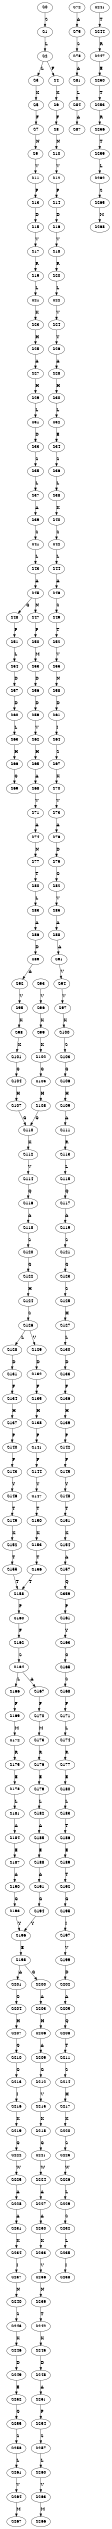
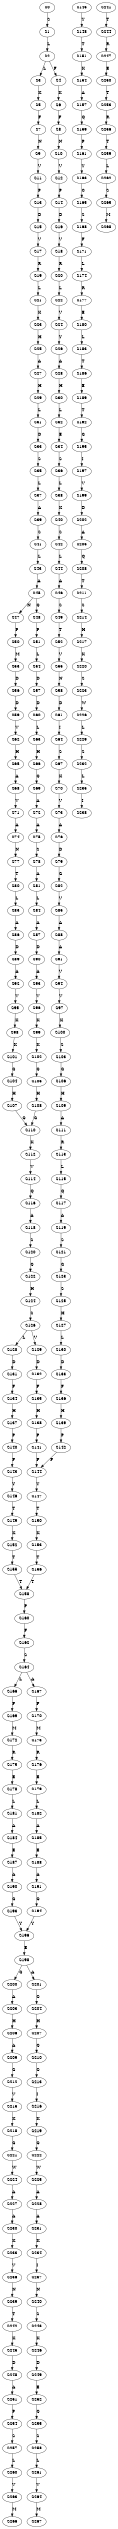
none -> (37, 799)
none -> (37, 960)
(65, 1458) -> (50, 1459)
(65, 1594) -> (82, 130)
